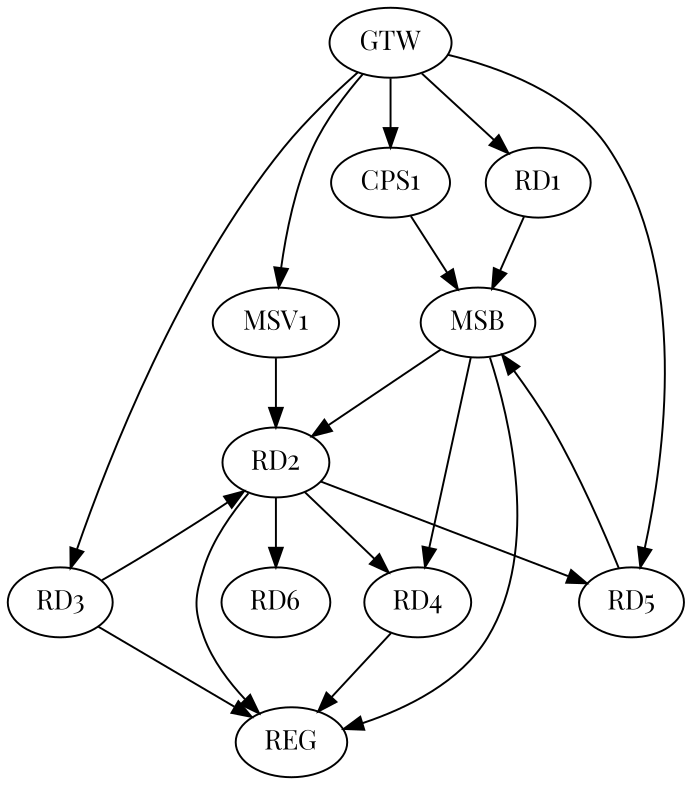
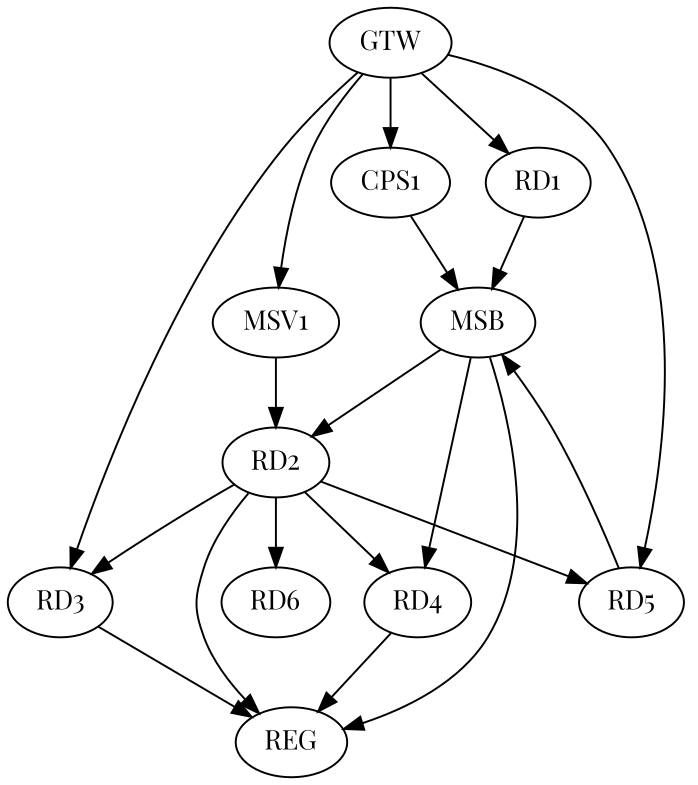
(165, 542) -> (171, 523)
